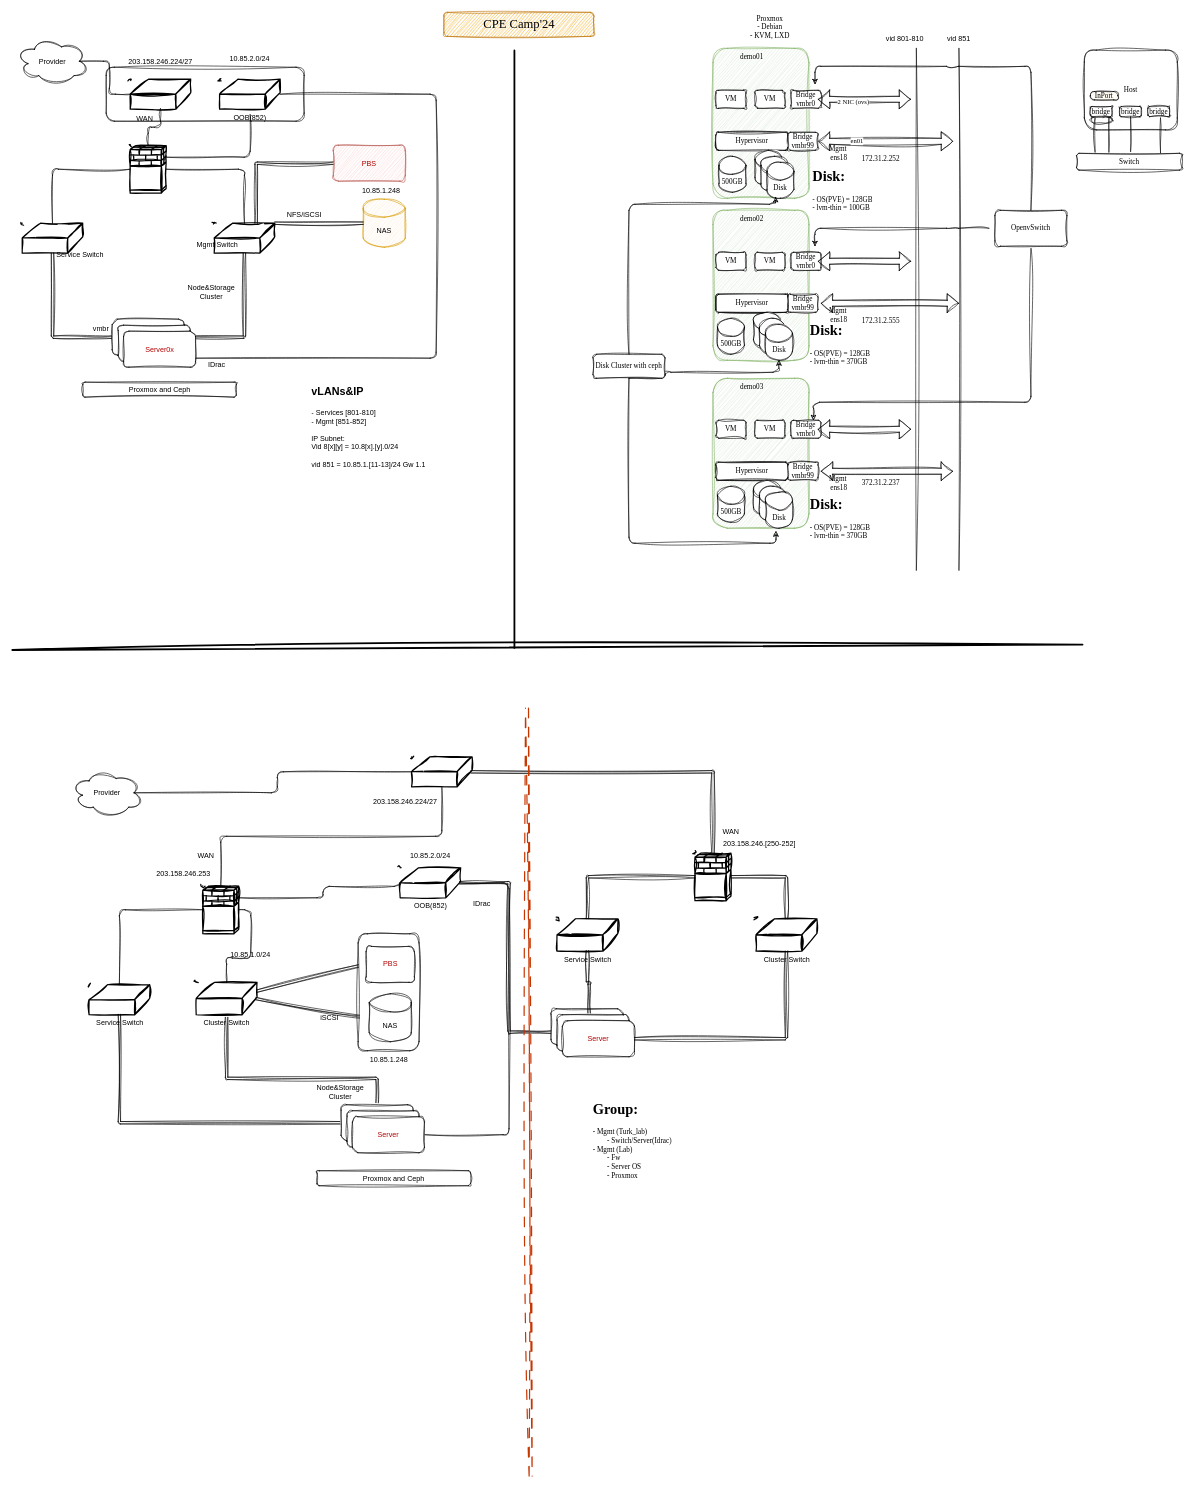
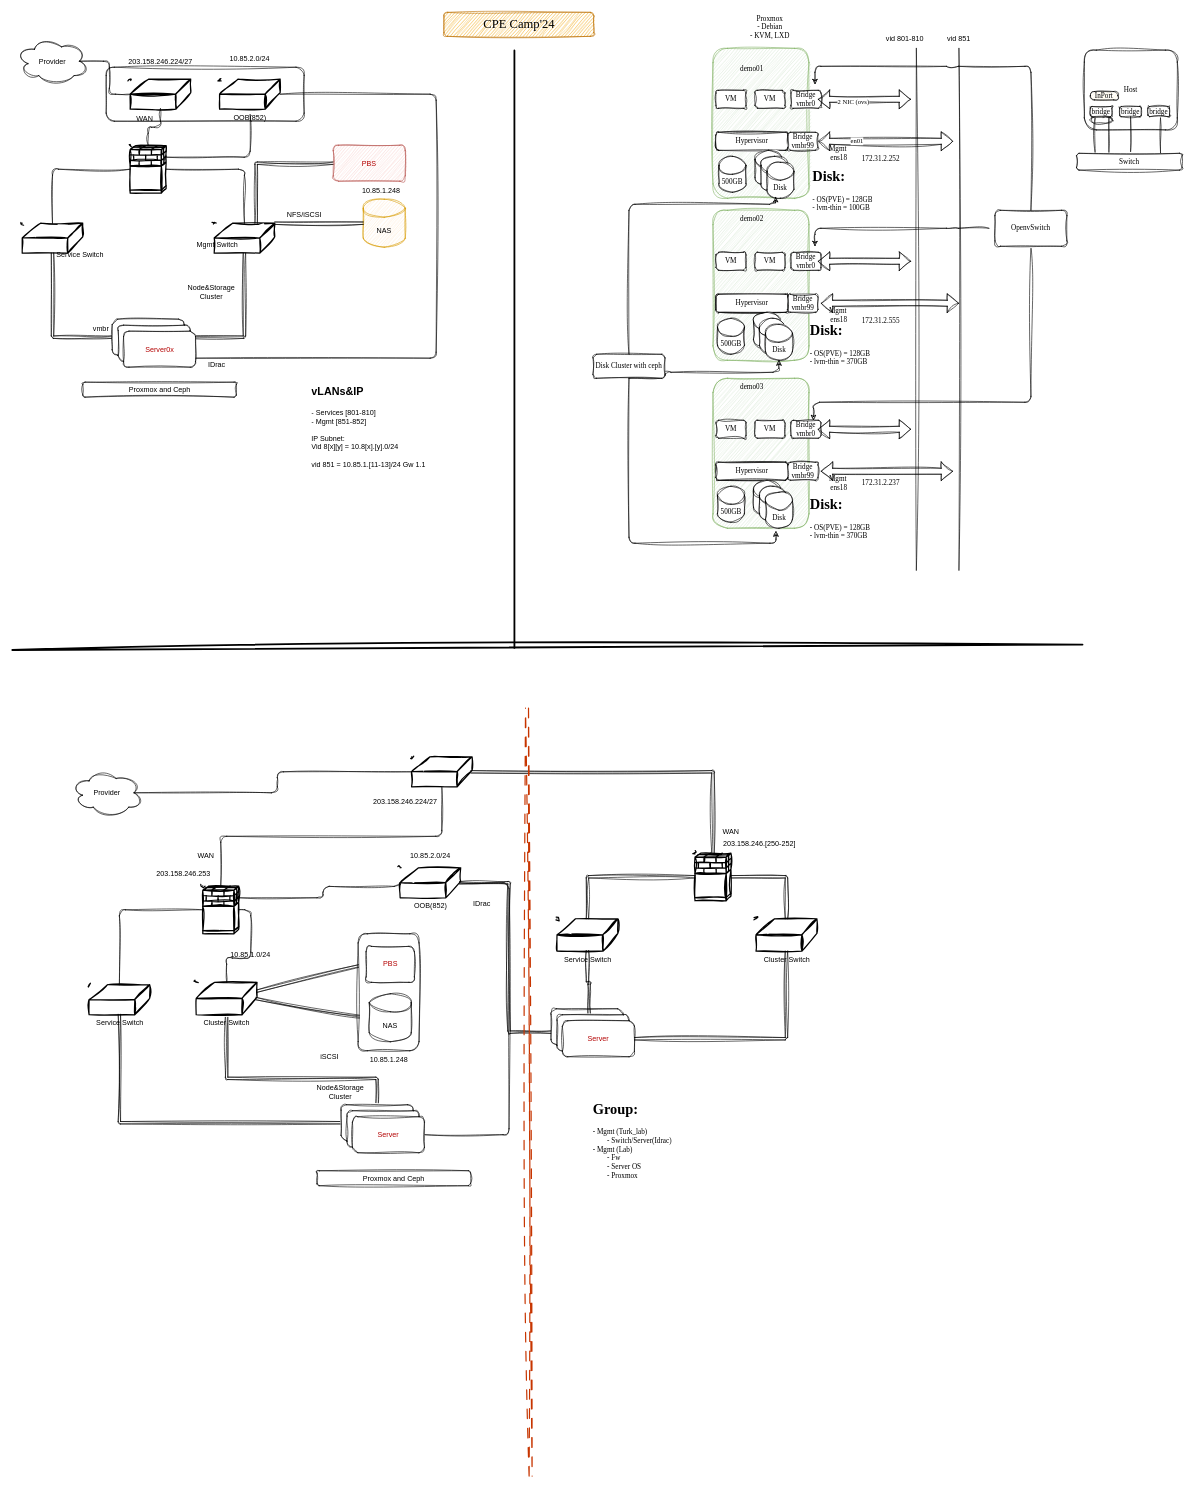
(752, 57) -> (752, 69)
(881, 483) -> (881, 483)
(330, 1018) -> (330, 1057)
